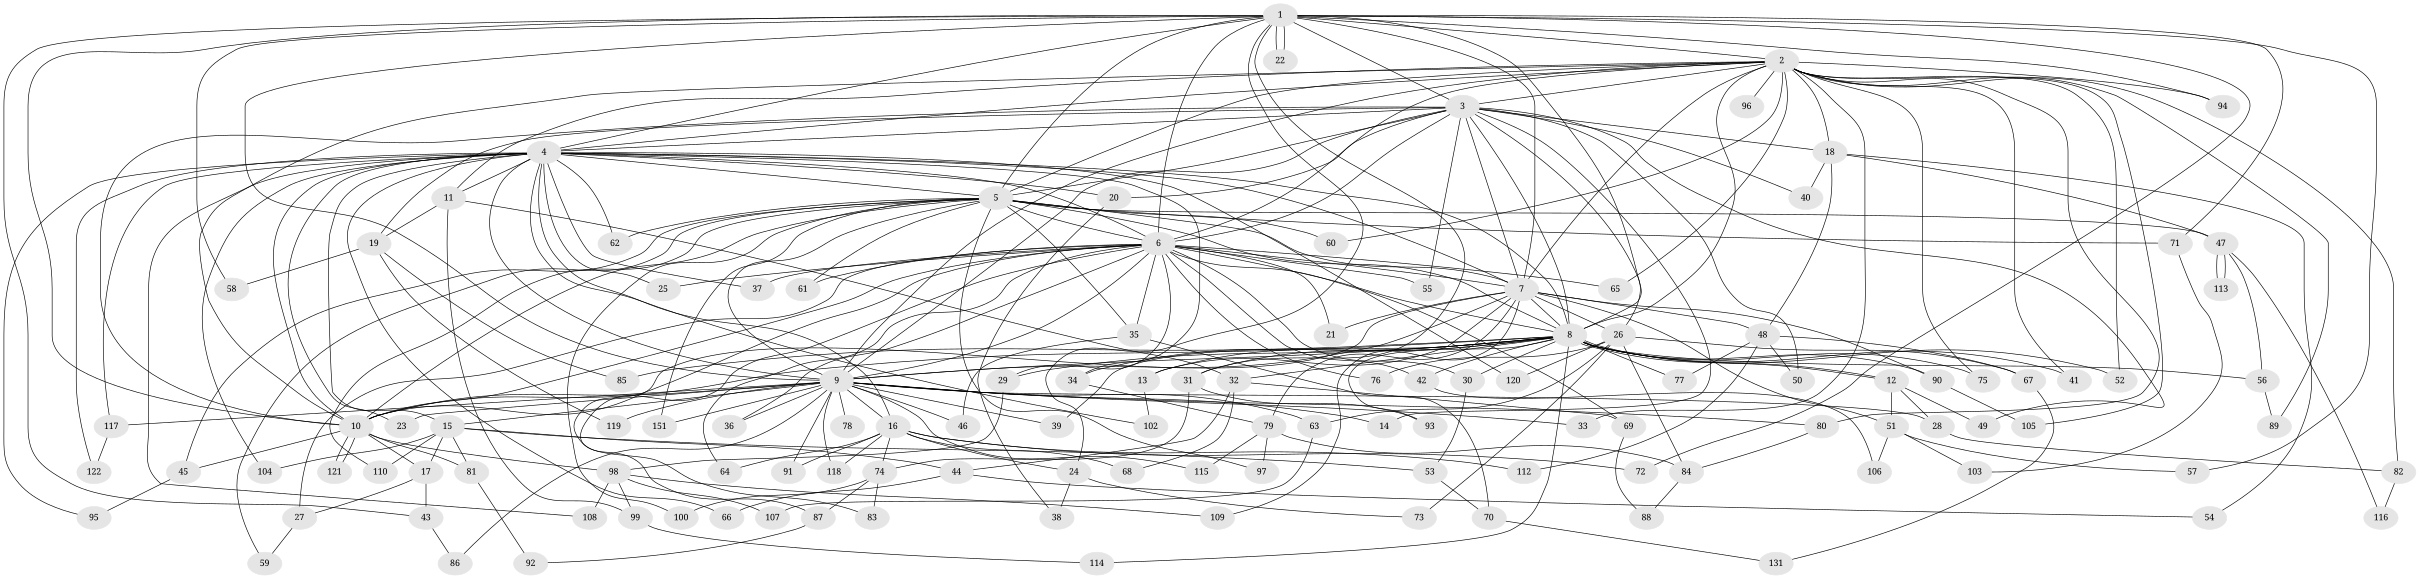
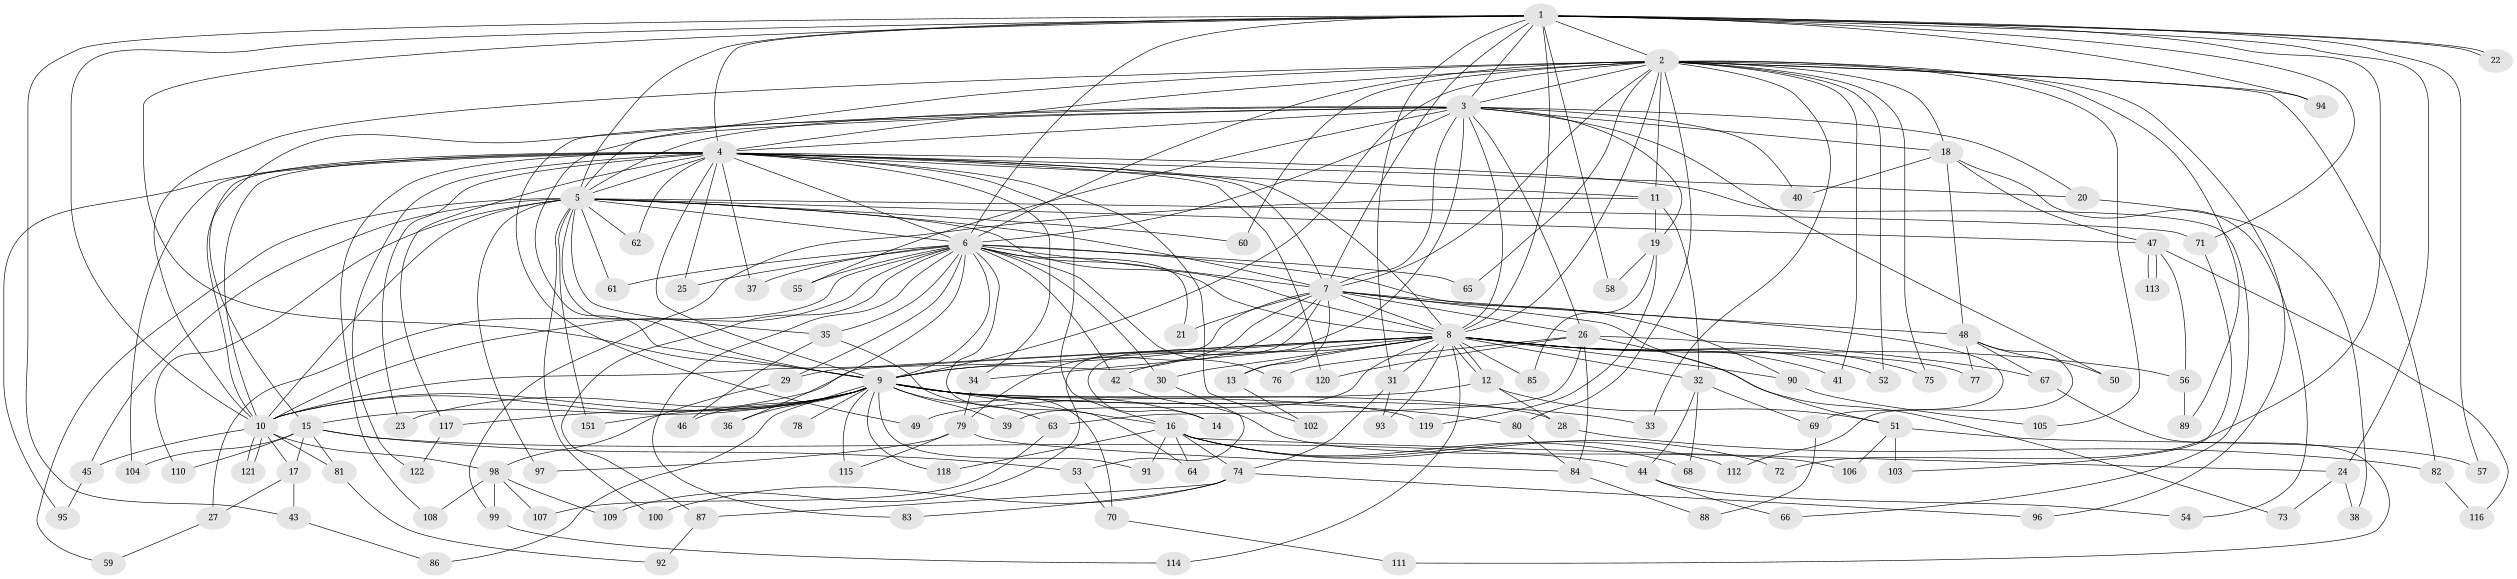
none -> (1619, 494)
(1776, 564) -> (1399, 564)
